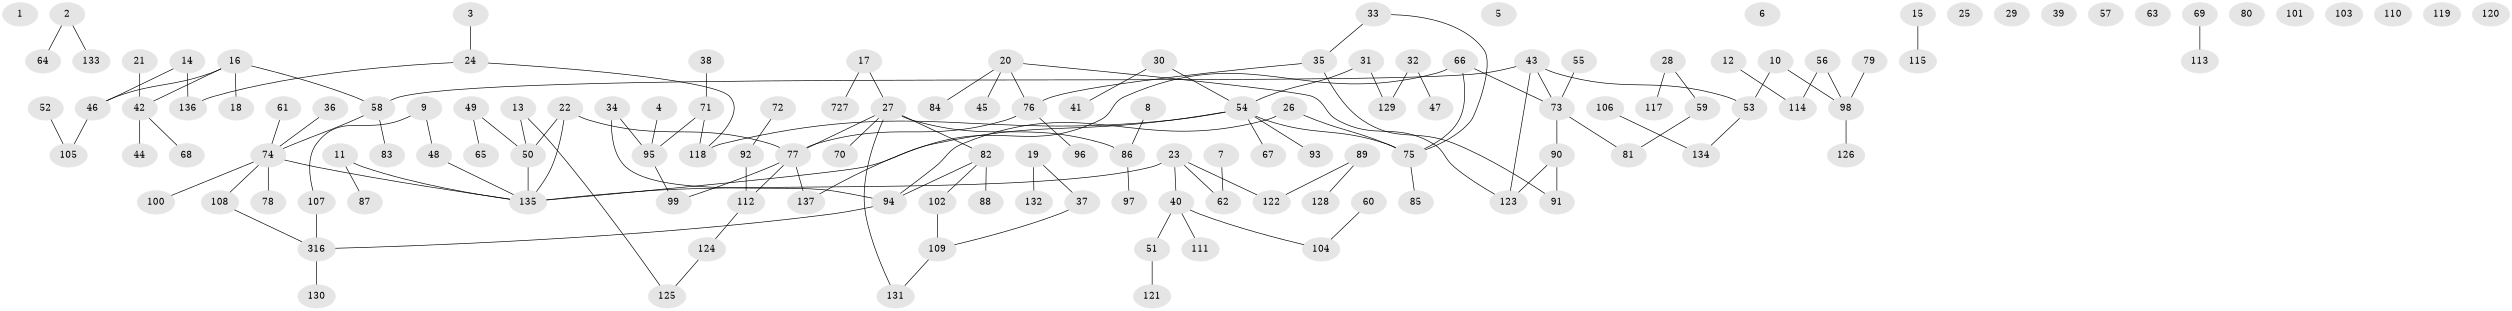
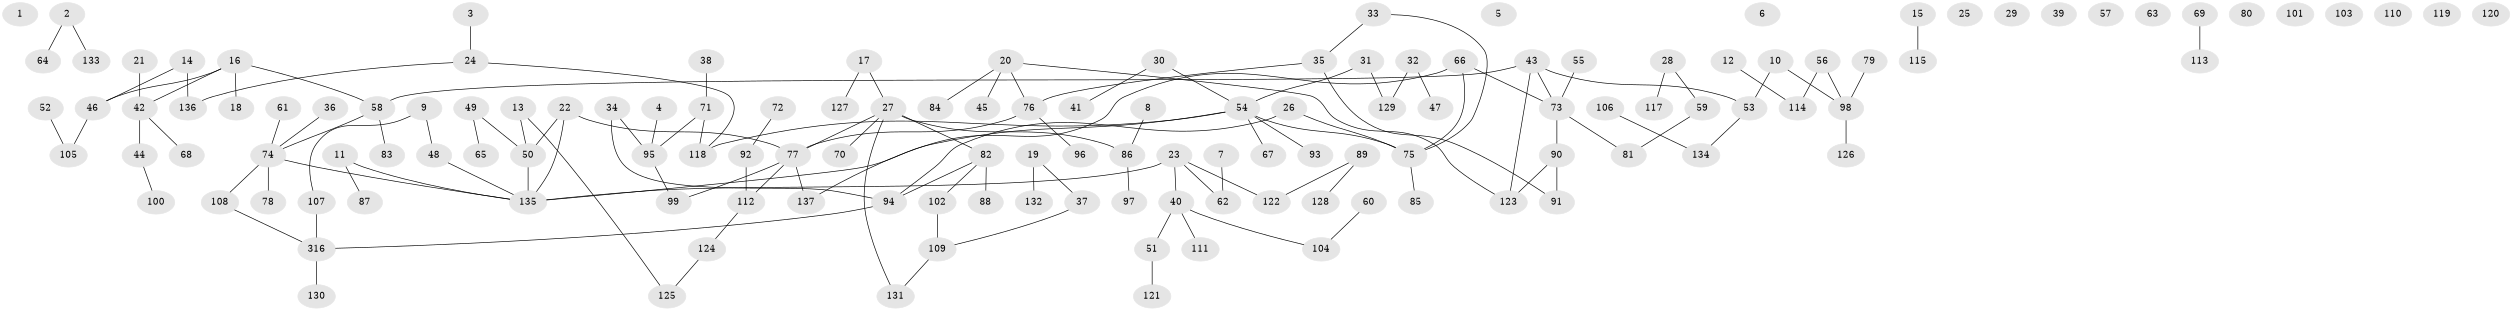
(840, 108) -> (840, 108)
(212, 179) -> (148, 179)
